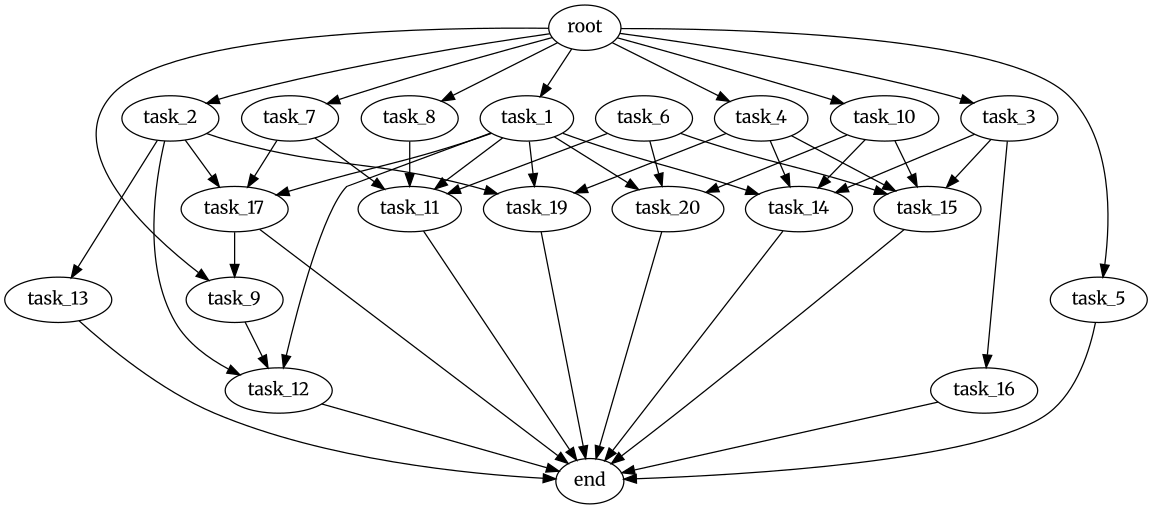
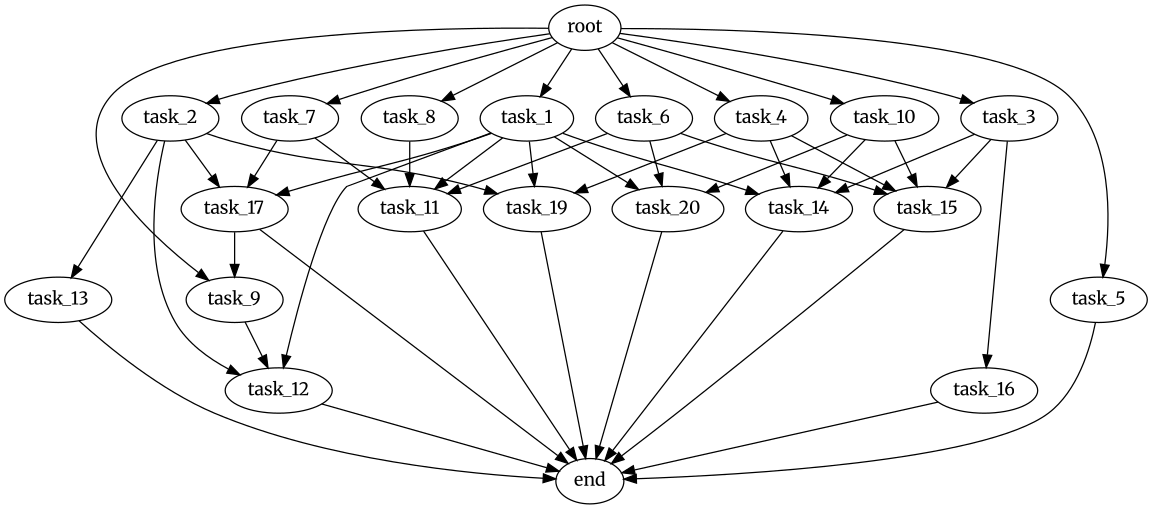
none -> (611, 67)
